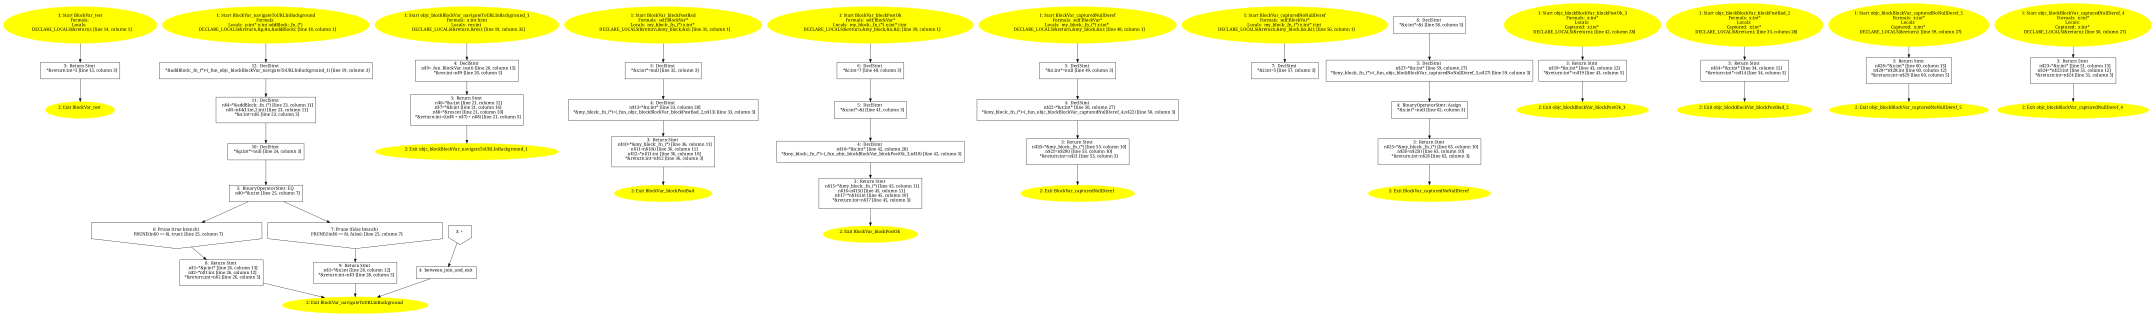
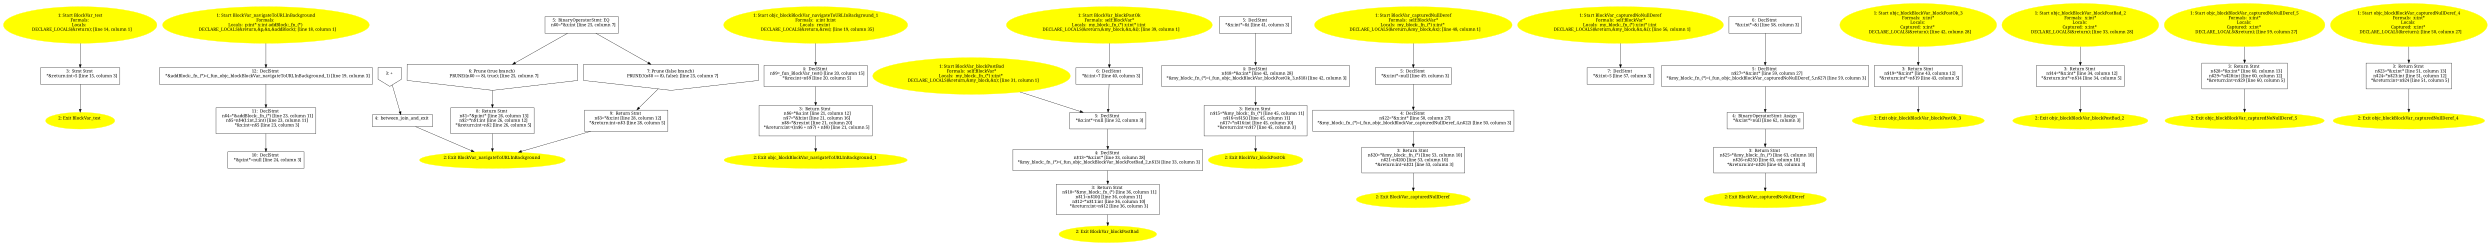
(80, 71) -> (80, 76)
(870, 89) -> (1109, 97)
(266, 171) -> none
